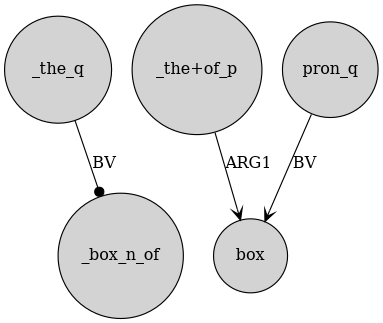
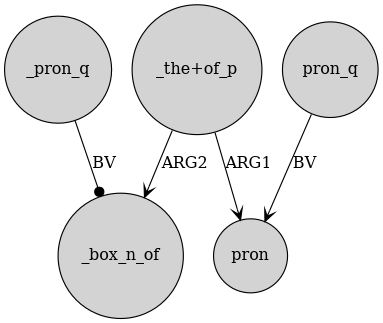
(58, 70) -> (58, 70)
none -> (161, 159)
(251, 256) -> (251, 256)
